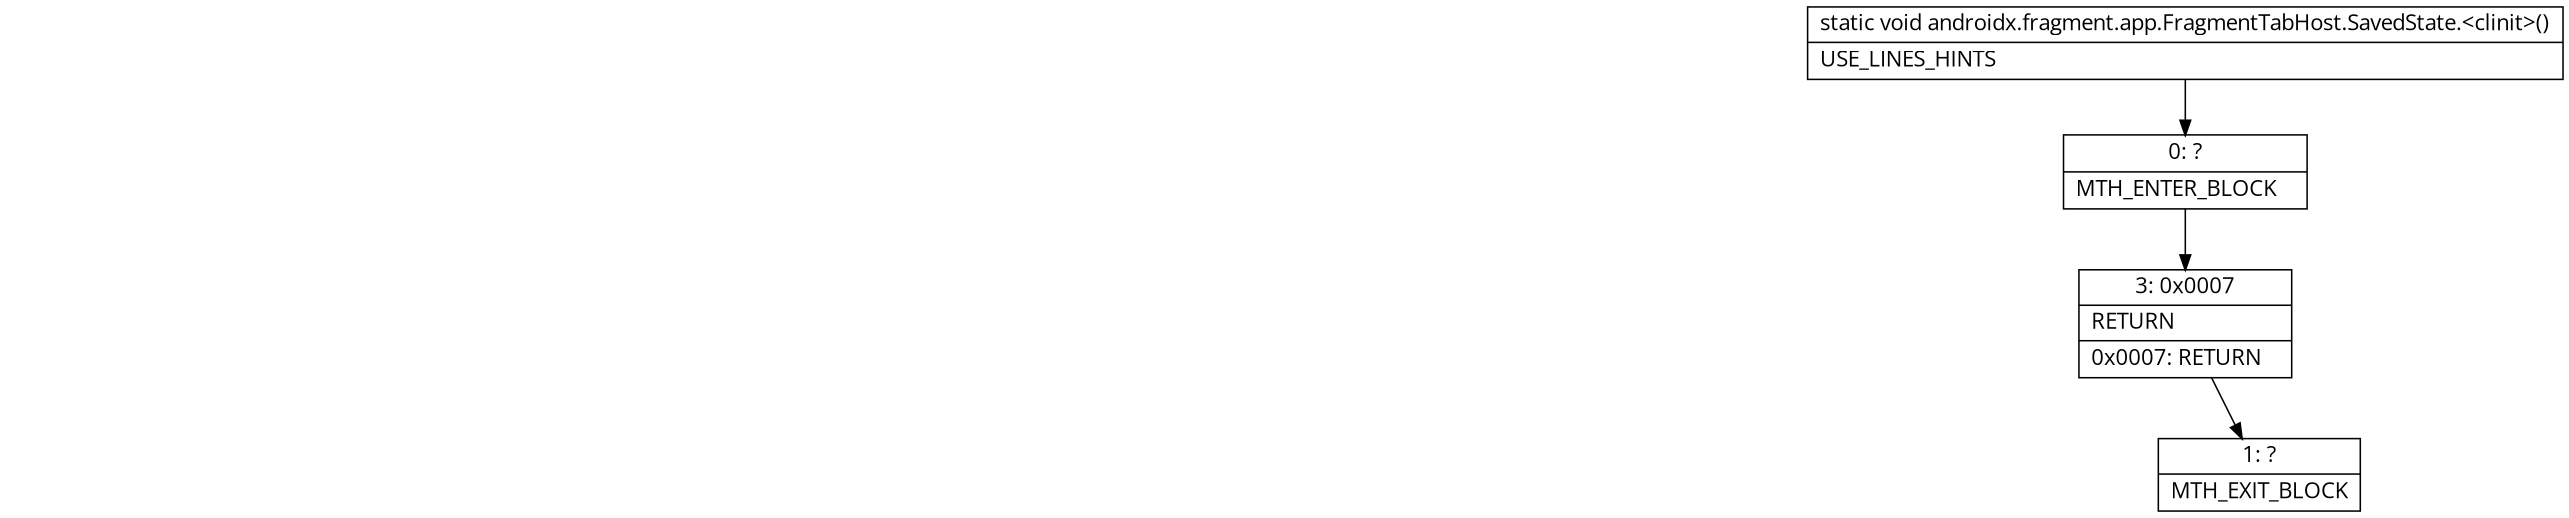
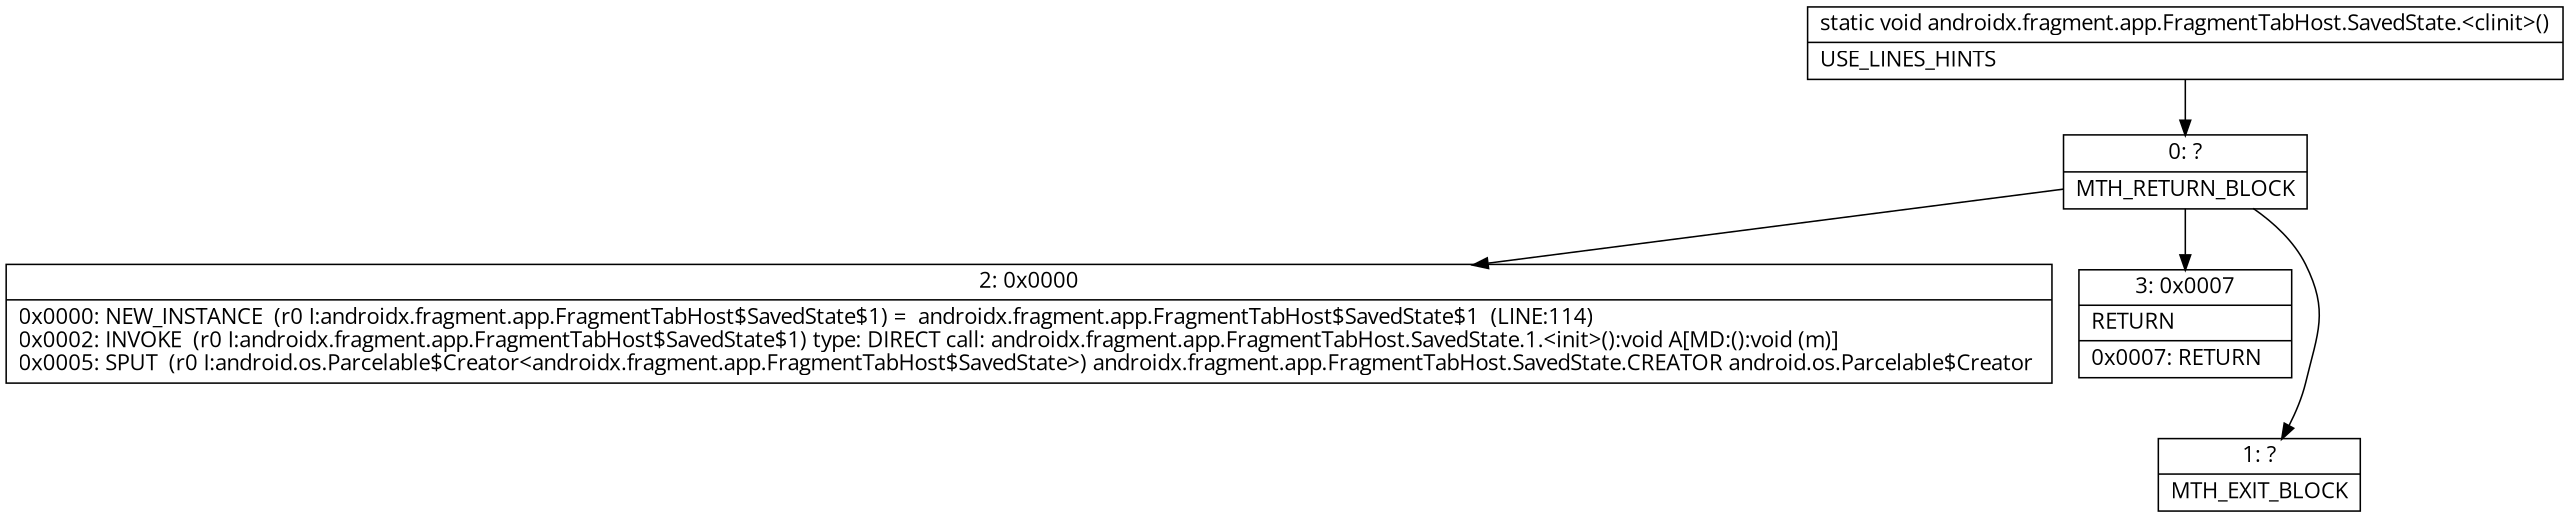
(2176, 190) -> (2185, 190)
none -> (1029, 324)
(2223, 401) -> (2319, 307)
